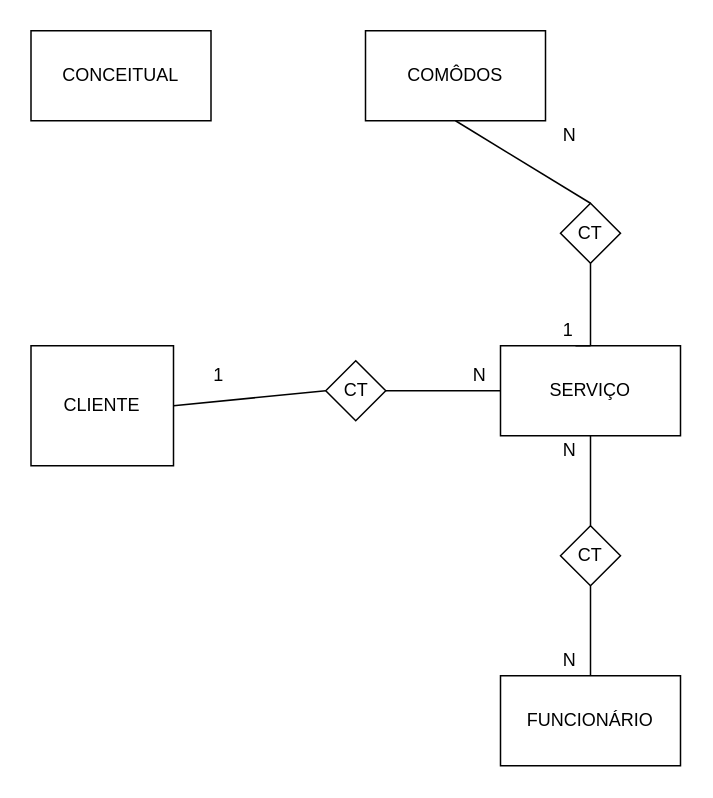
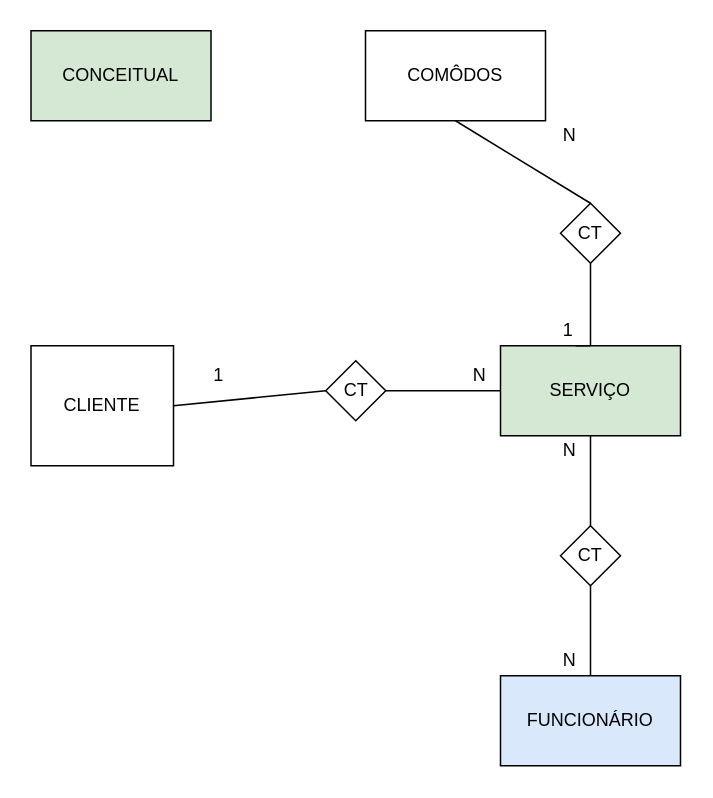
(121, 76) -> (121, 76)
(590, 391) -> (590, 391)
(590, 721) -> (590, 721)
